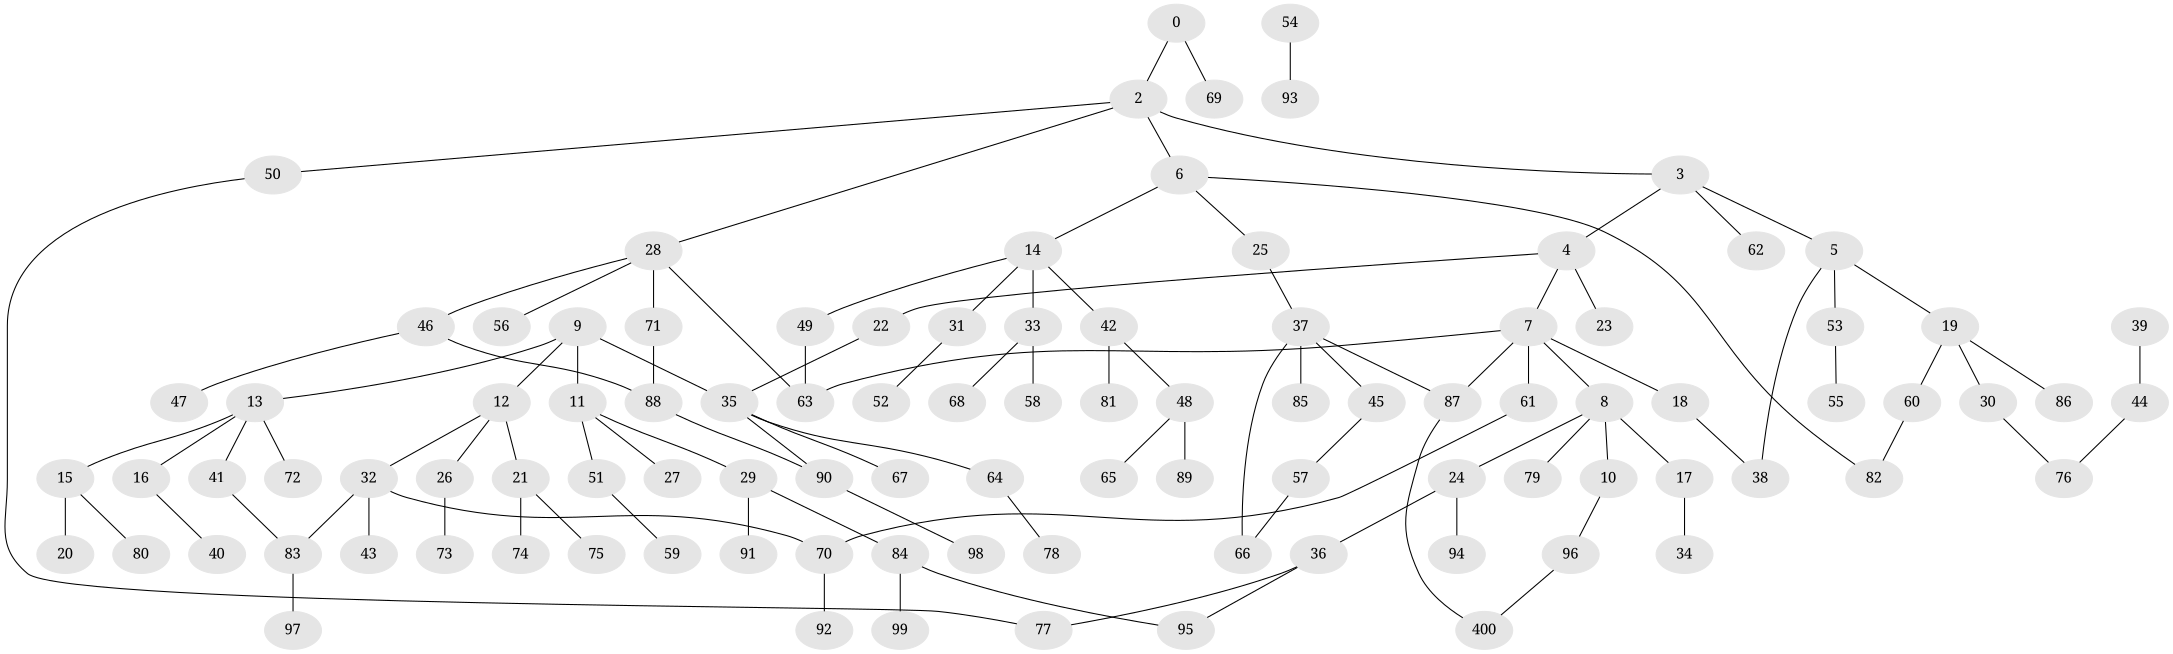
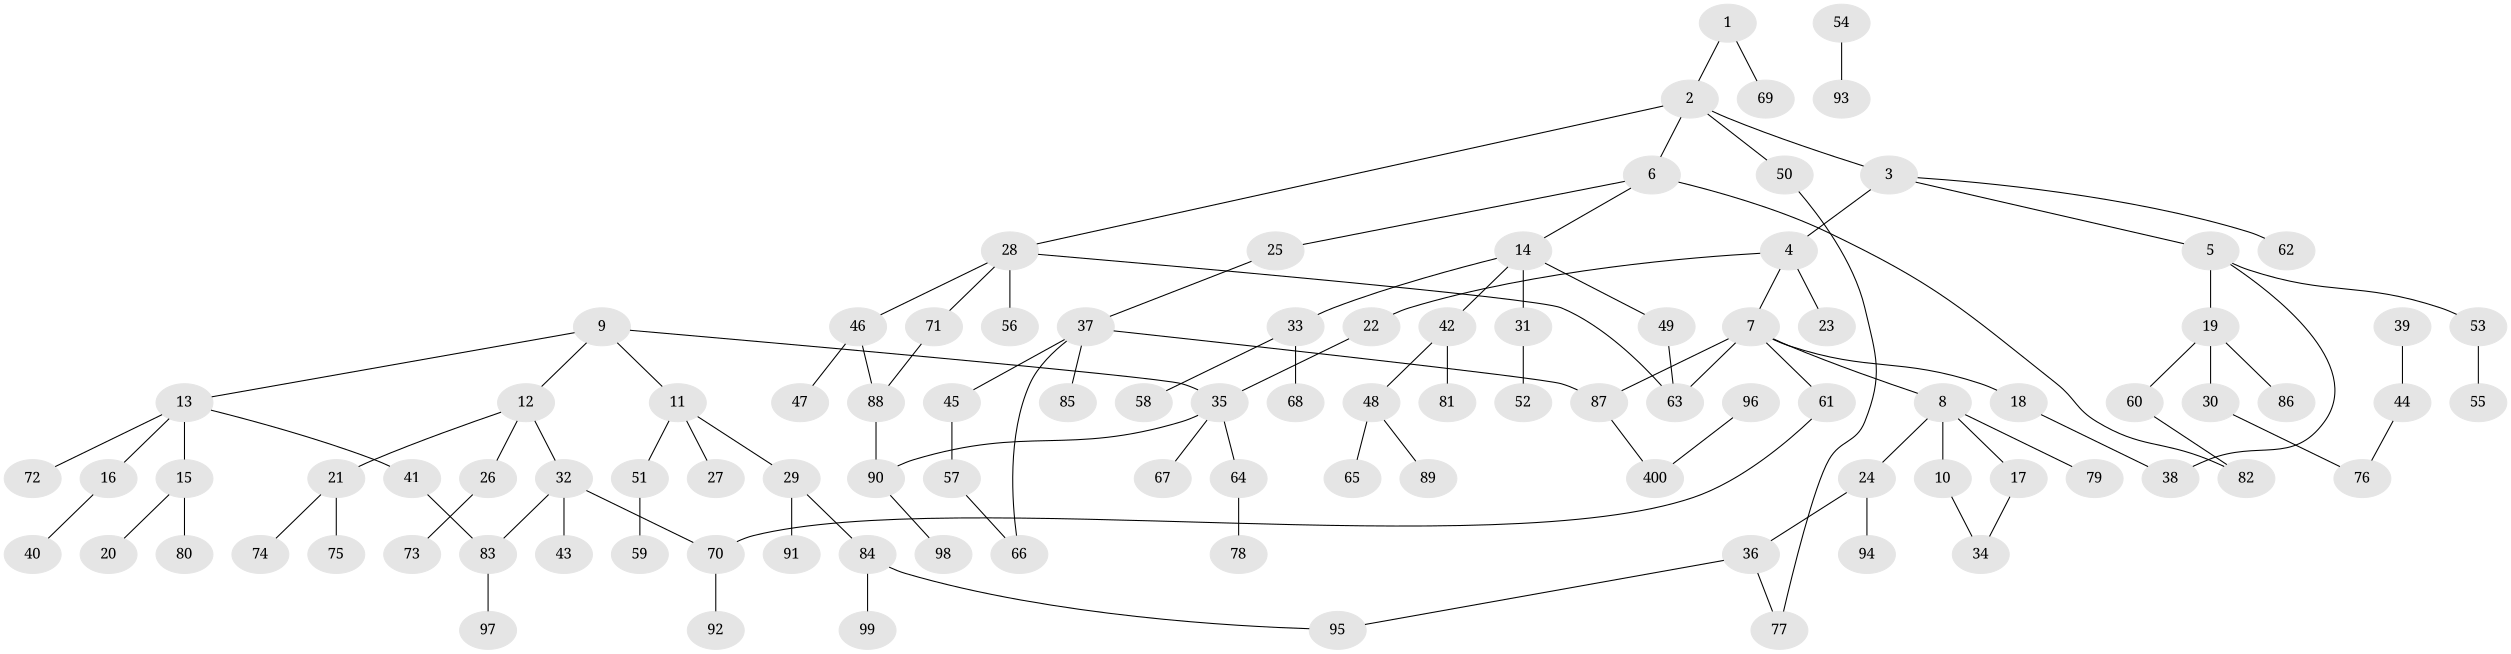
(1176, 23) -> (1728, 23)
(1590, 517) -> (1962, 517)
